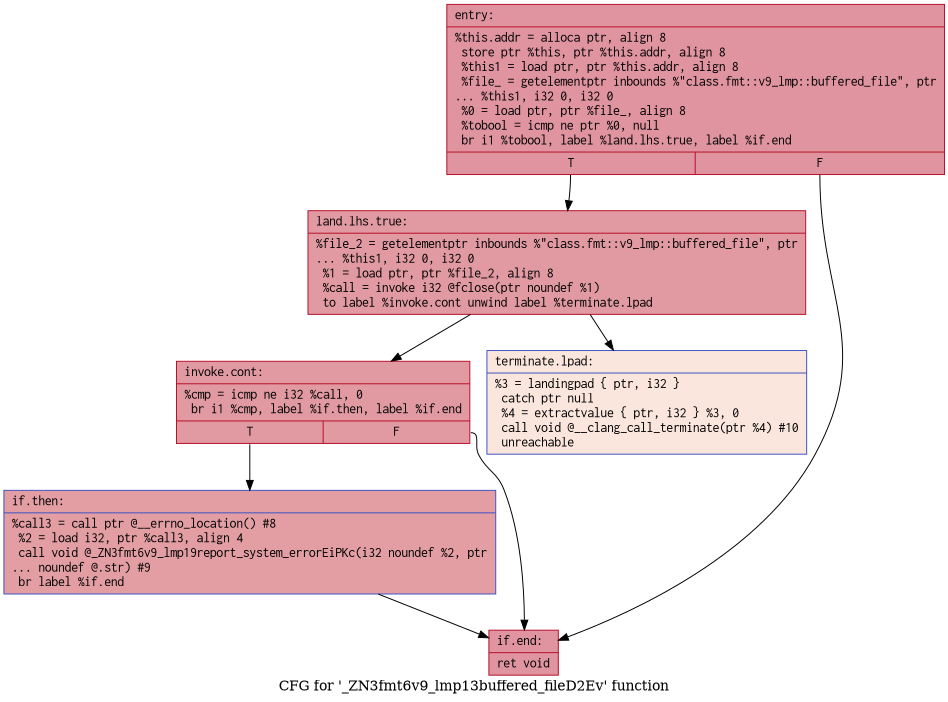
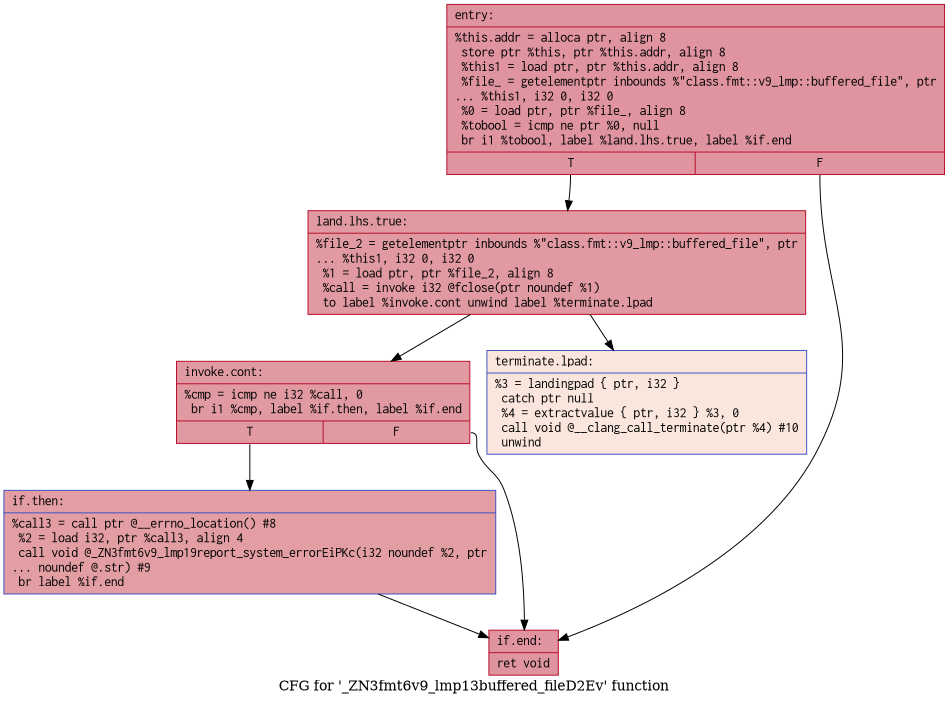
(535, 442) -> (518, 442)
